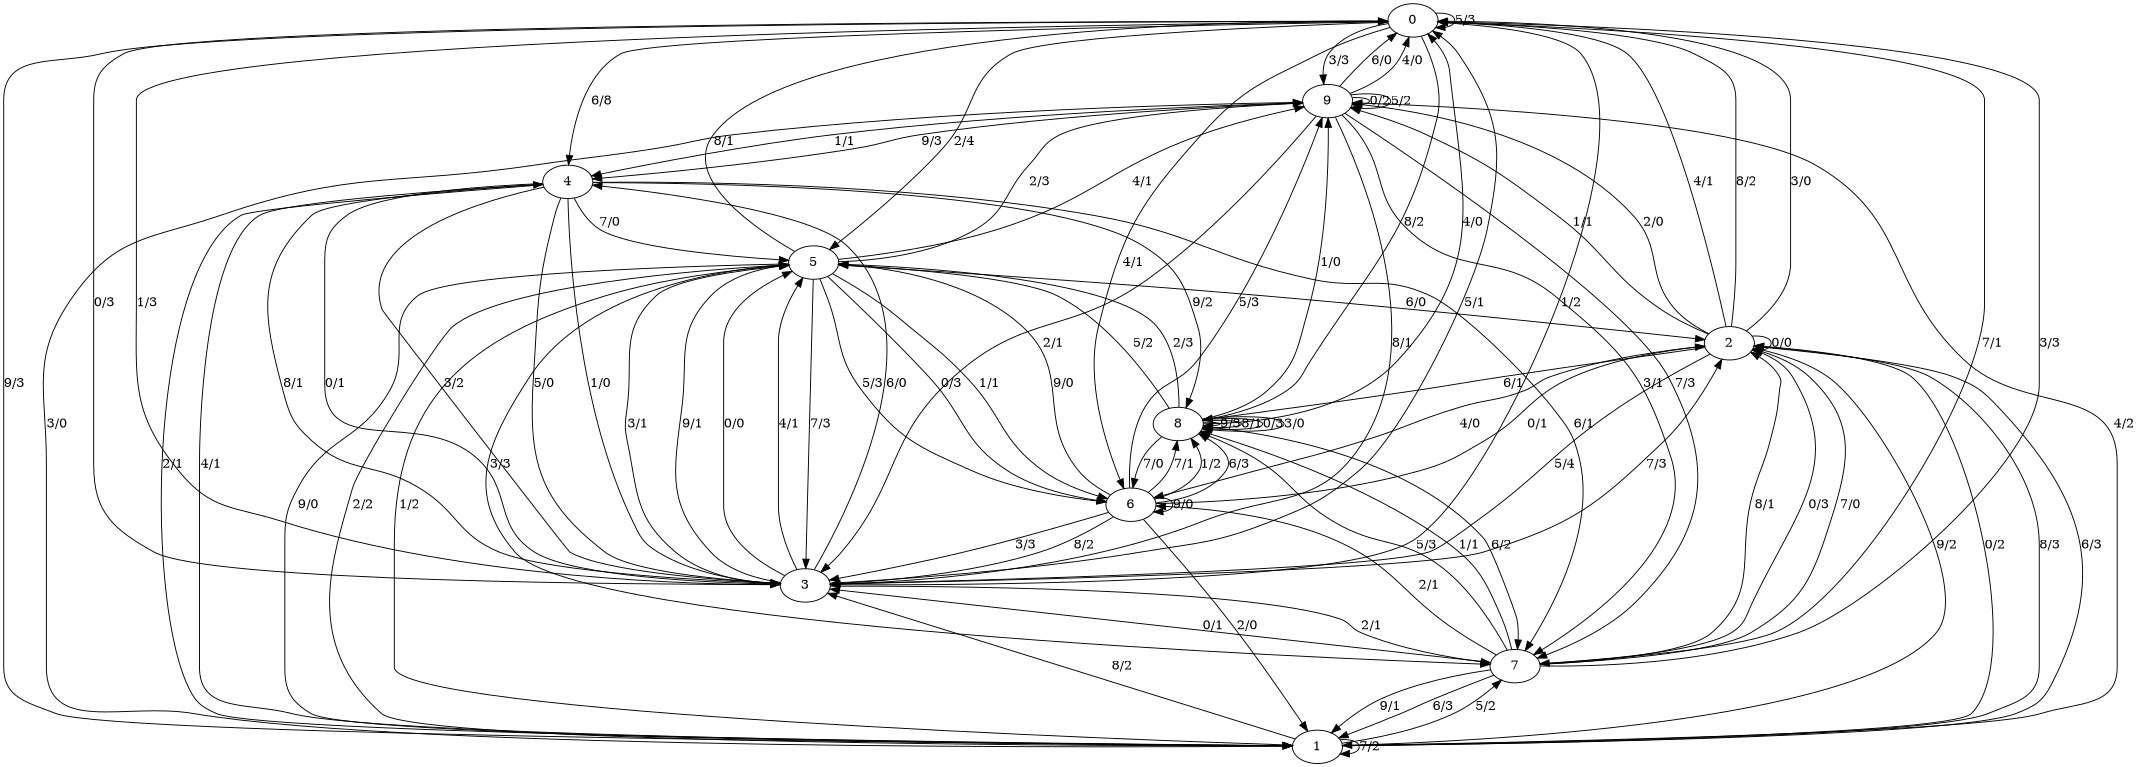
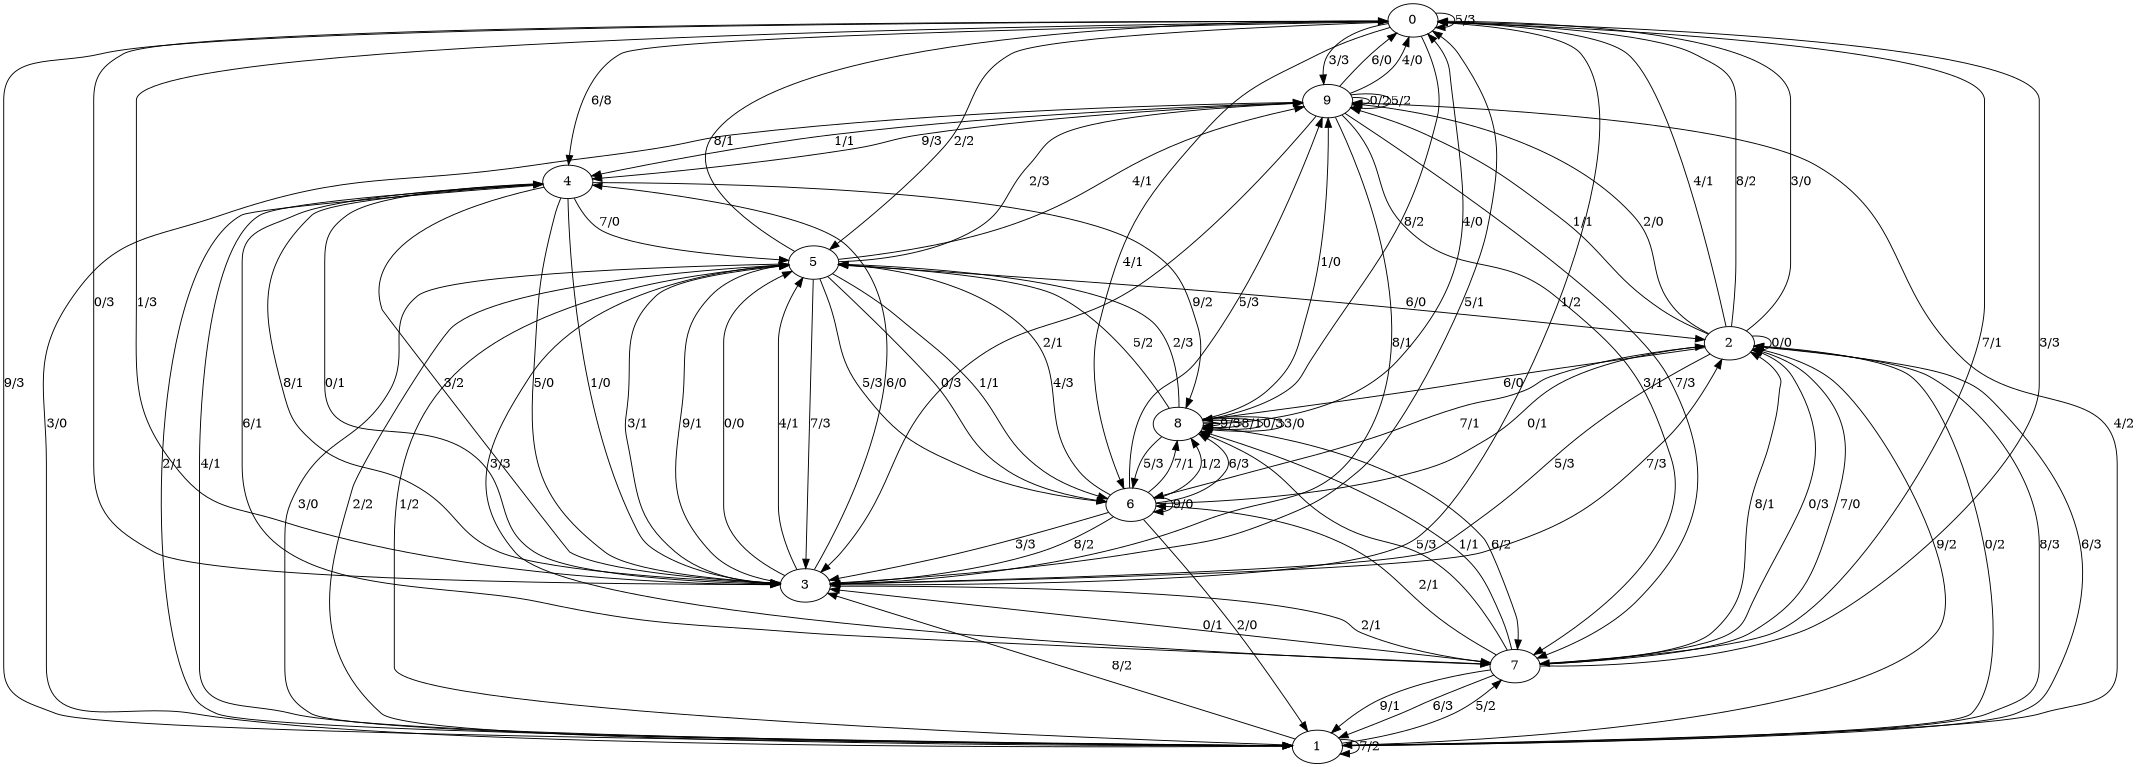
(964, 141) -> (964, 141)
(1221, 253) -> (575, 609)
(1064, 384) -> (1064, 384)
(1514, 384) -> (1514, 384)
(1470, 424) -> (1470, 424)
(1154, 464) -> (1154, 464)
(1565, 464) -> (1565, 464)
(308, 505) -> (308, 505)
